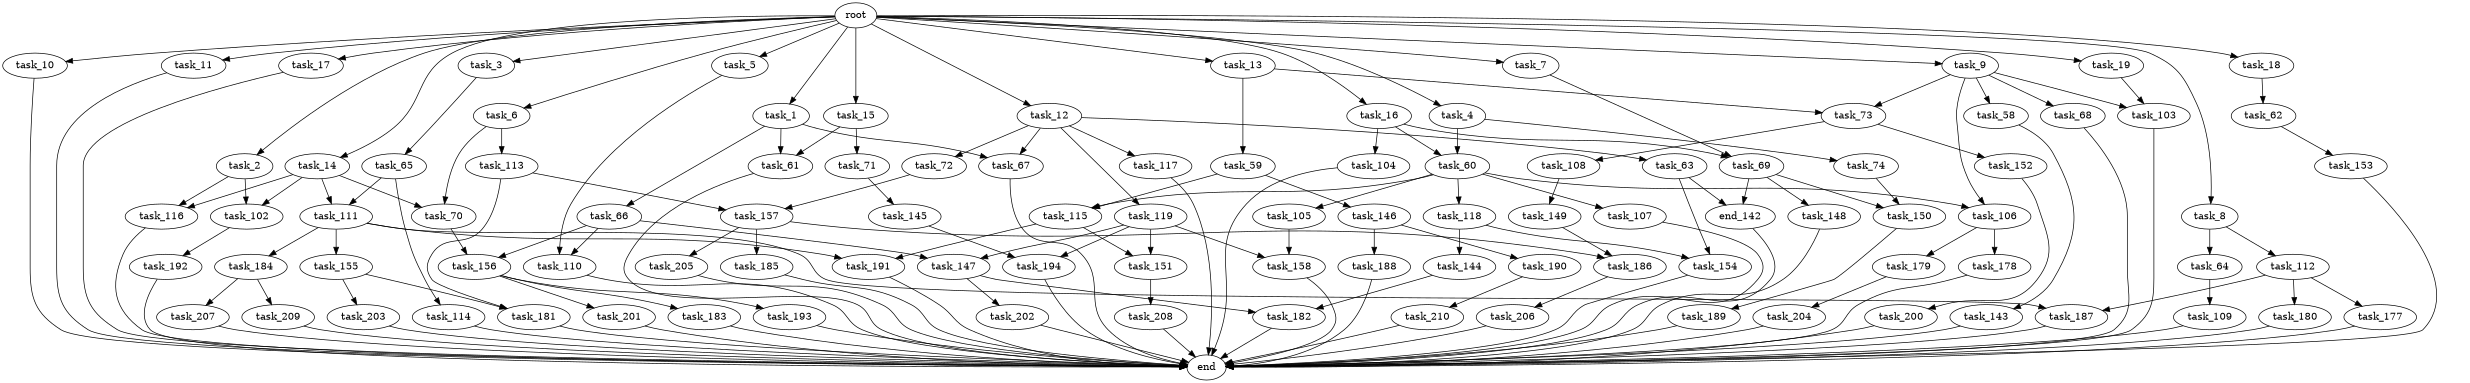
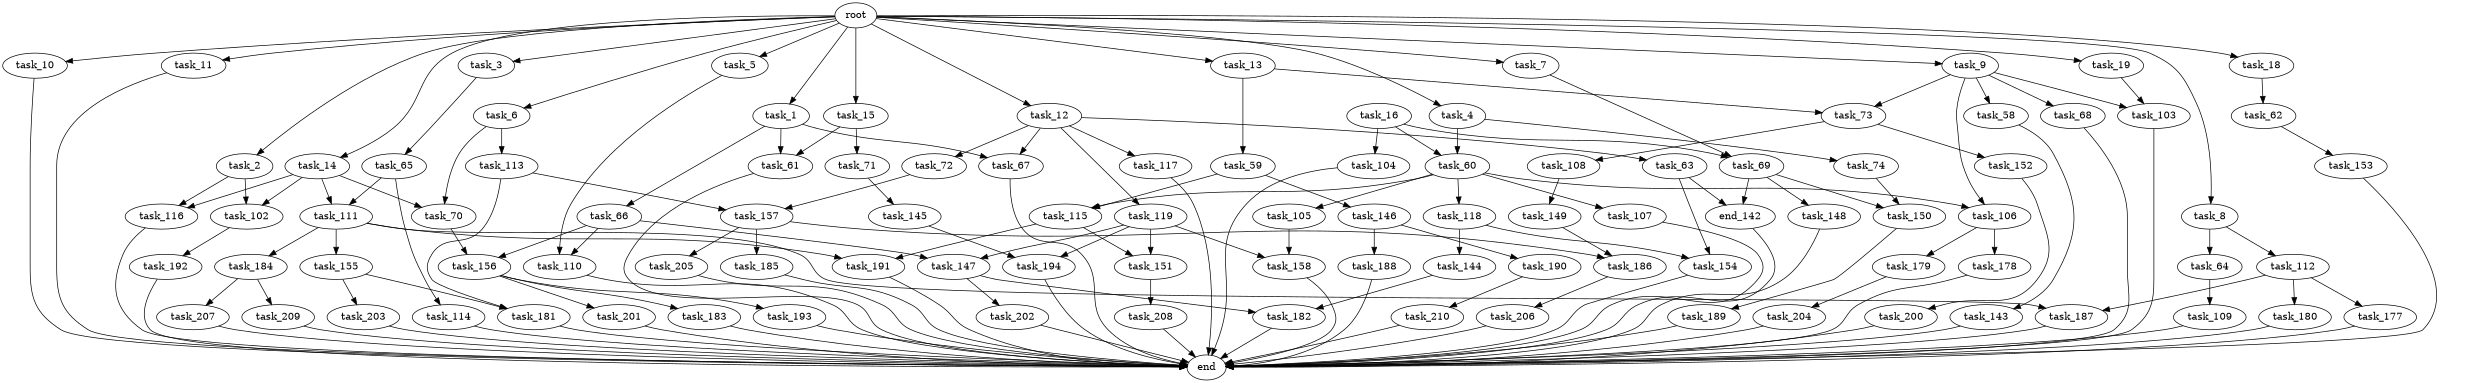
(1126, 30) -> none
(311, 66) -> none
